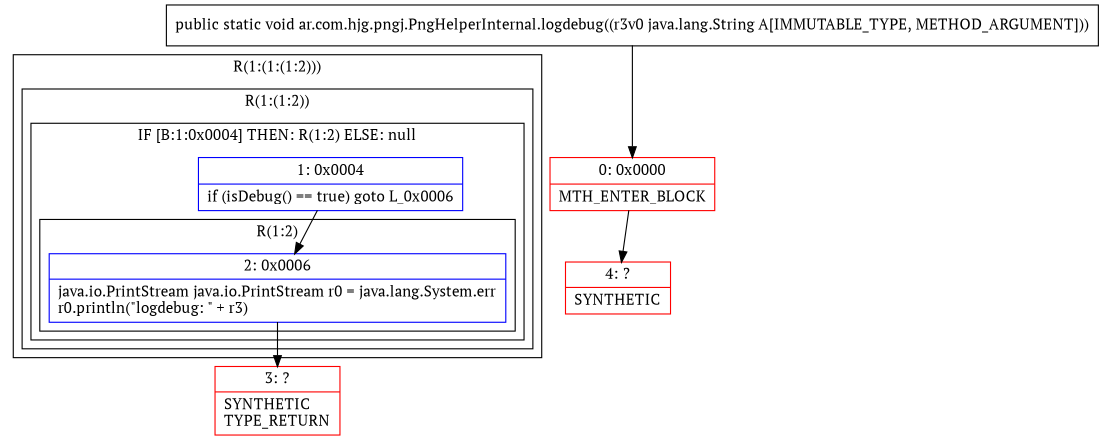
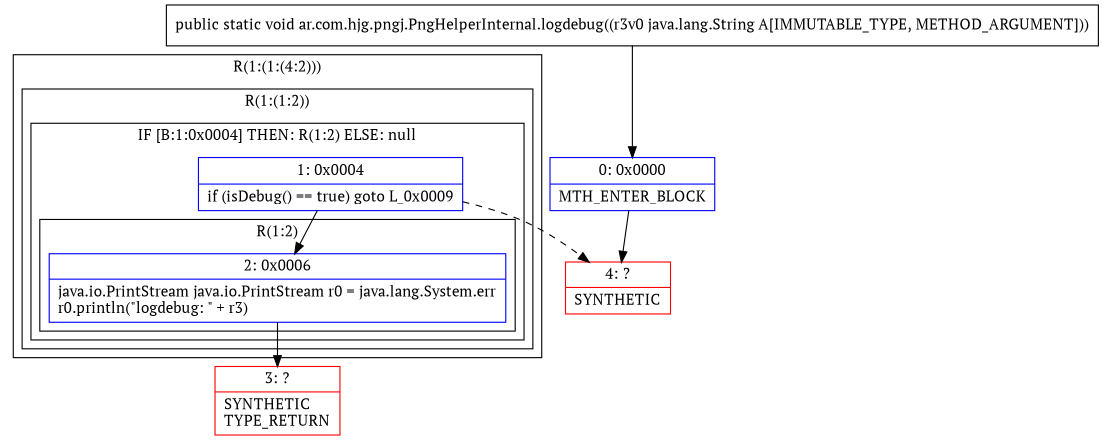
(277, 67) -> (277, 67)
(632, 184) -> (632, 184)
(331, 197) -> (331, 197)
none -> (500, 212)
